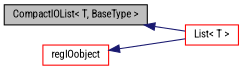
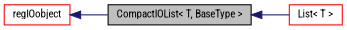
(152, 44) -> (94, 15)
